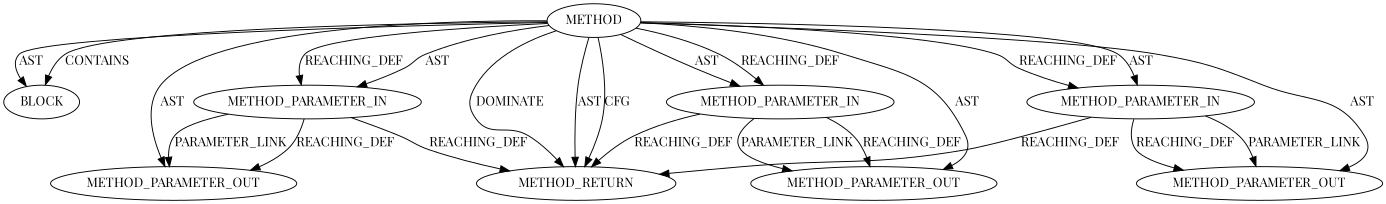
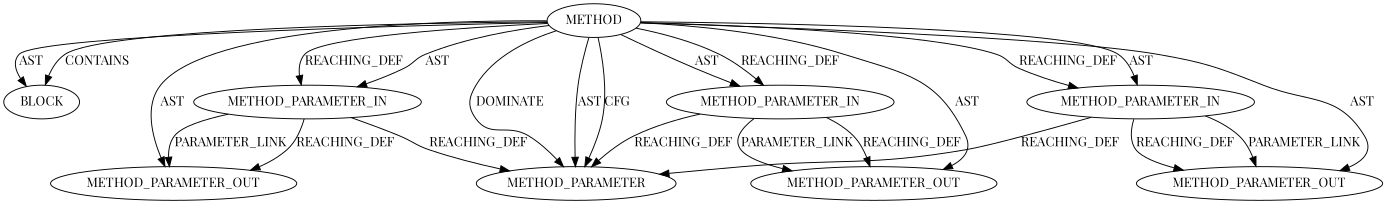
(576, 183) -> (576, 183)
